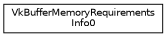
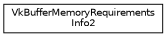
(83, 19) -> (83, 19)
